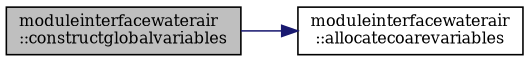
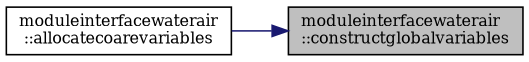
(261, 31) -> (252, 31)
